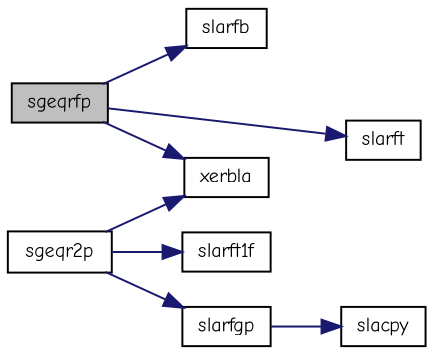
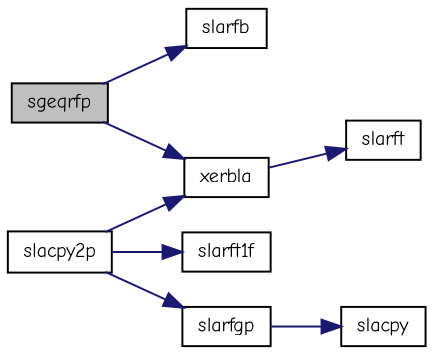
(217, 121) -> (298, 161)
(60, 252) -> (60, 252)
